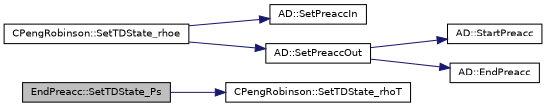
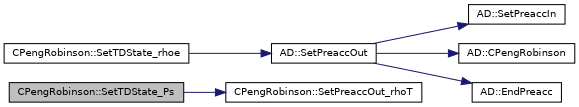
(224, 23) -> (416, 35)
(495, 34) -> (517, 53)
(96, 92) -> (96, 92)
(318, 92) -> (324, 92)
